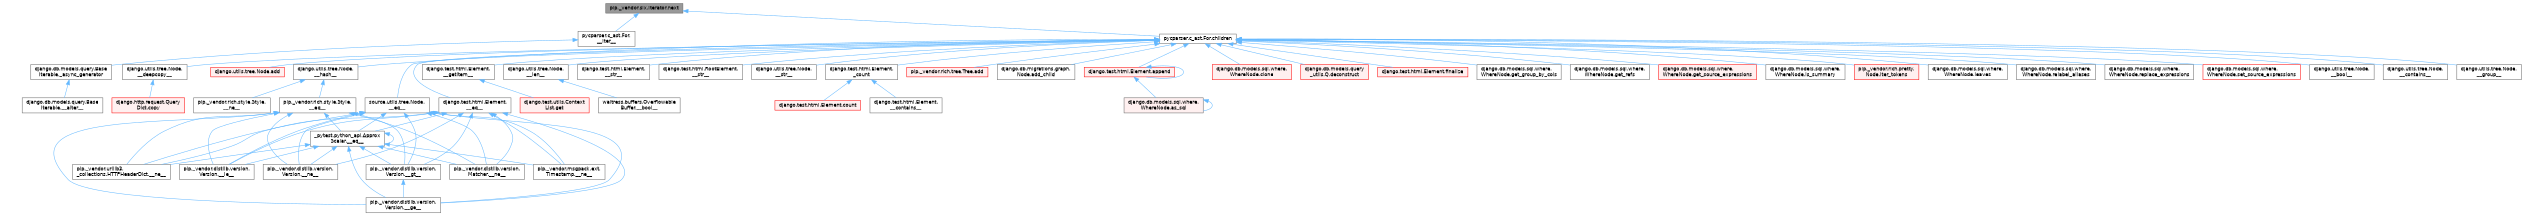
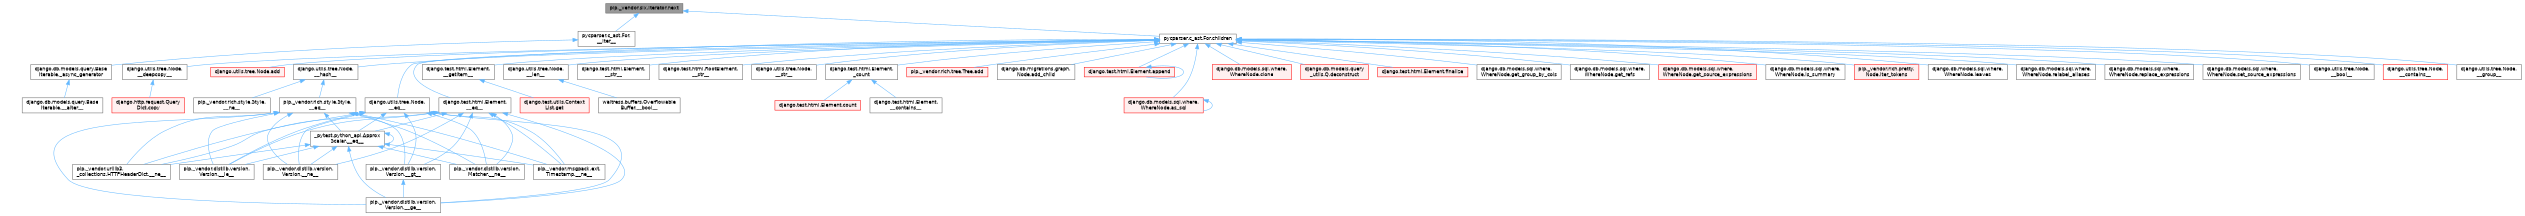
(2252, 72) -> (2252, 72)
(2415, 72) -> (2415, 72)
(1147, 89) -> (1190, 76)
(397, 105) -> (397, 105)
(1164, 105) -> (1164, 105)
none -> (453, 137)
(378, 157) -> none
